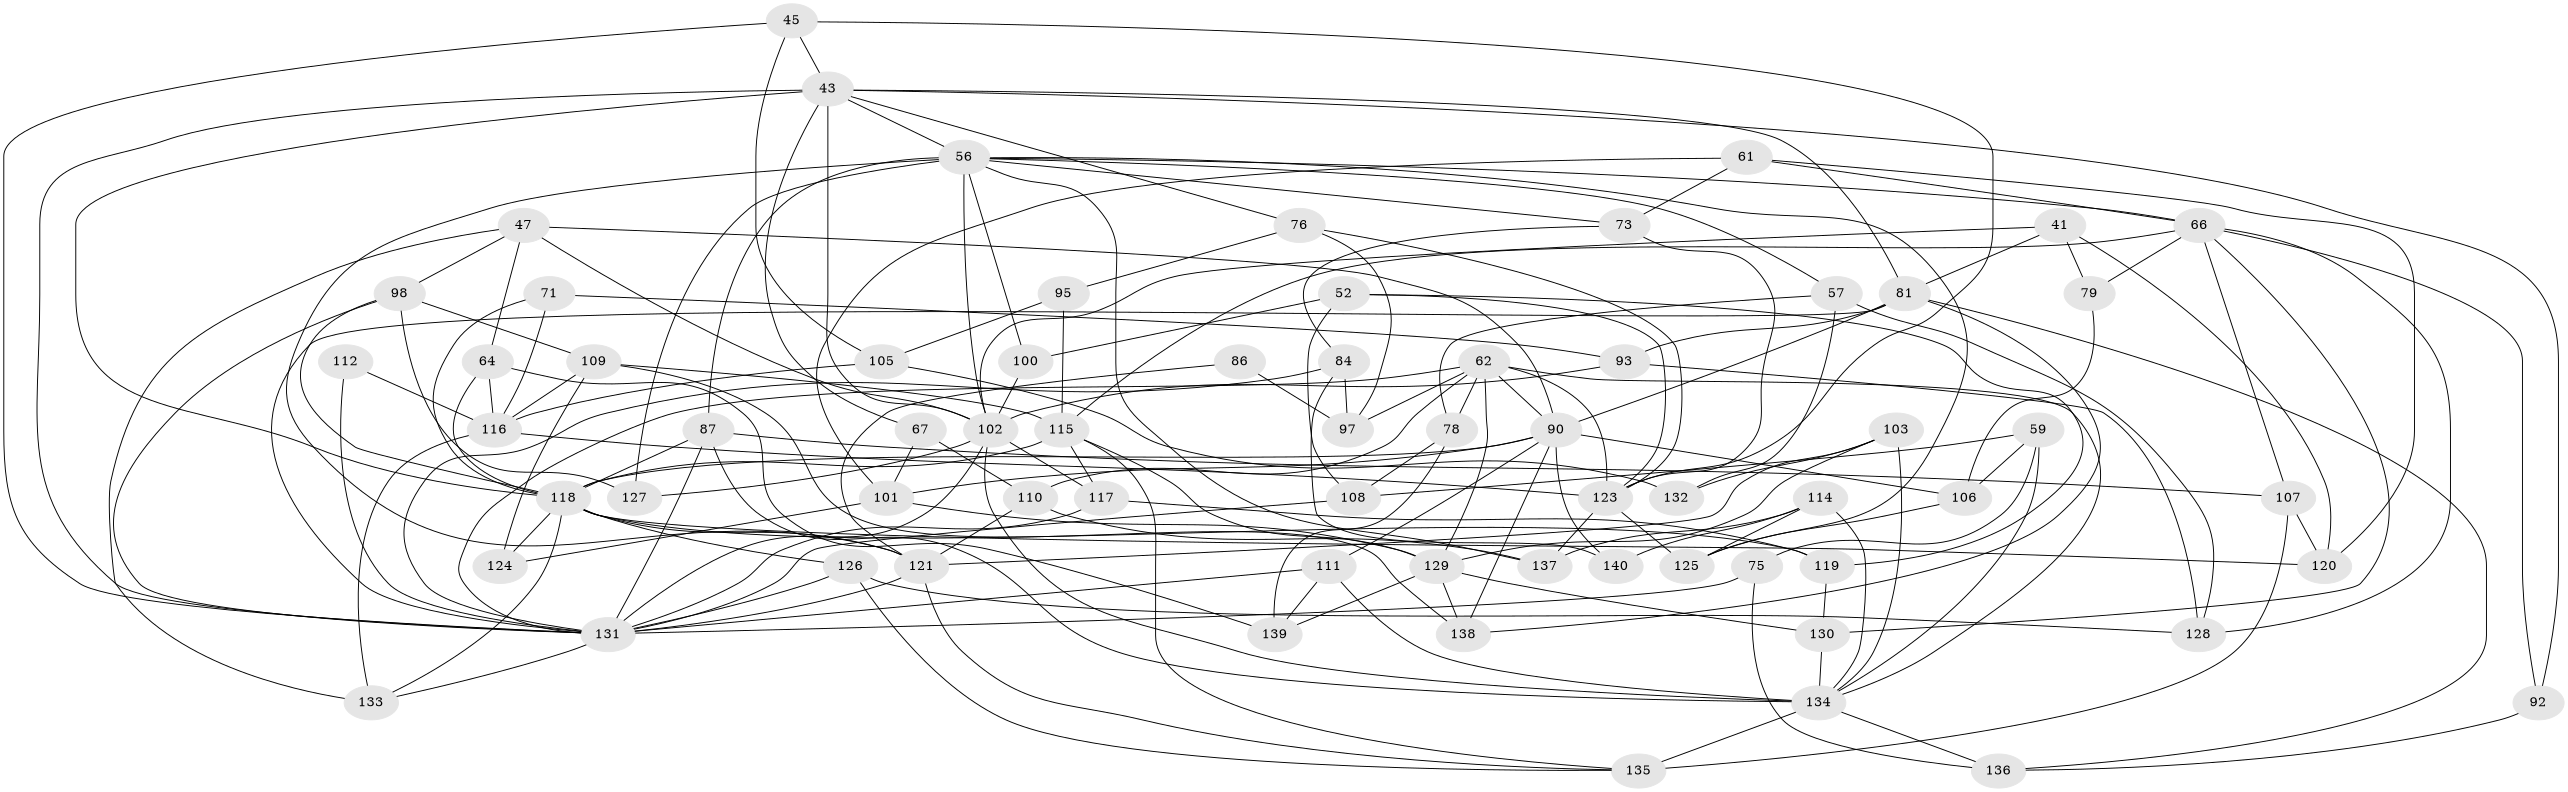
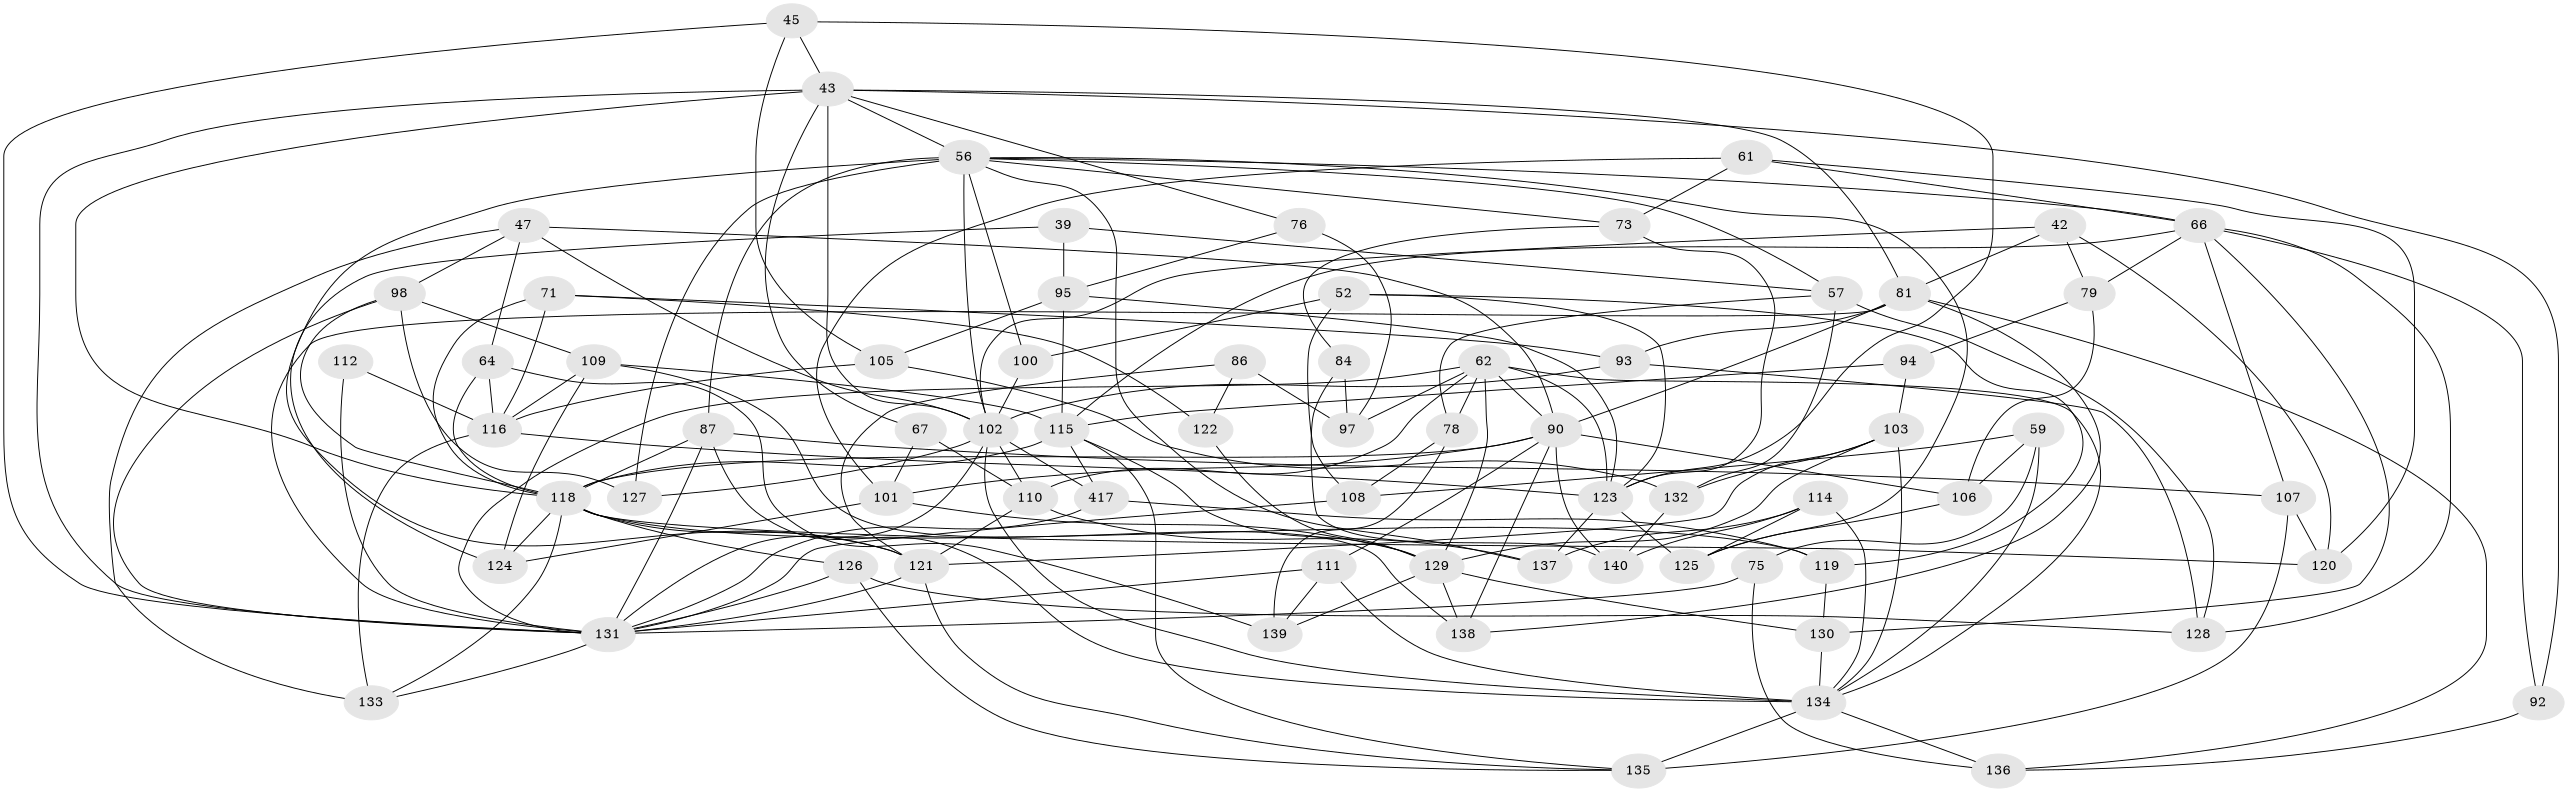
none -> (1064, 225)
(2060, 225) -> (2060, 225)
(1586, 294) -> (1398, 326)
none -> (1909, 362)
(755, 388) -> none
none -> (1206, 430)
none -> (1014, 470)
(1102, 498) -> (1102, 498)
none -> (1646, 532)
